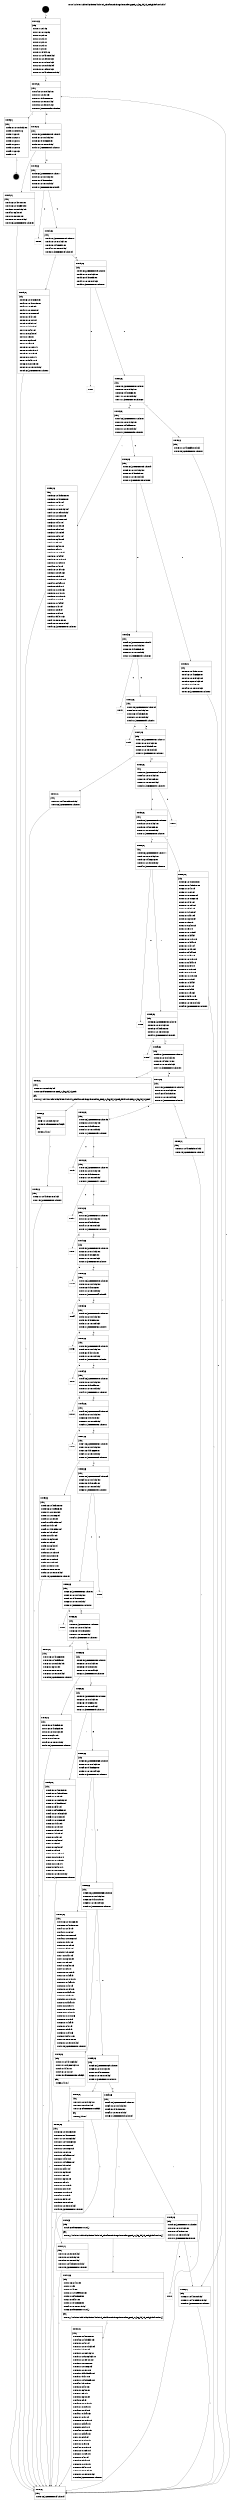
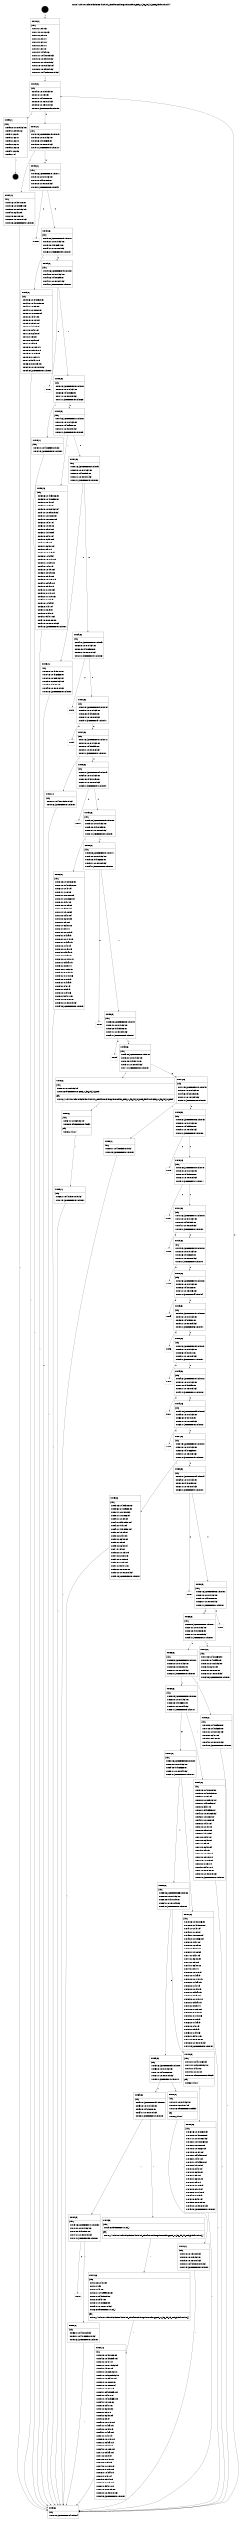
(221, 1369) -> (34, 1483)
